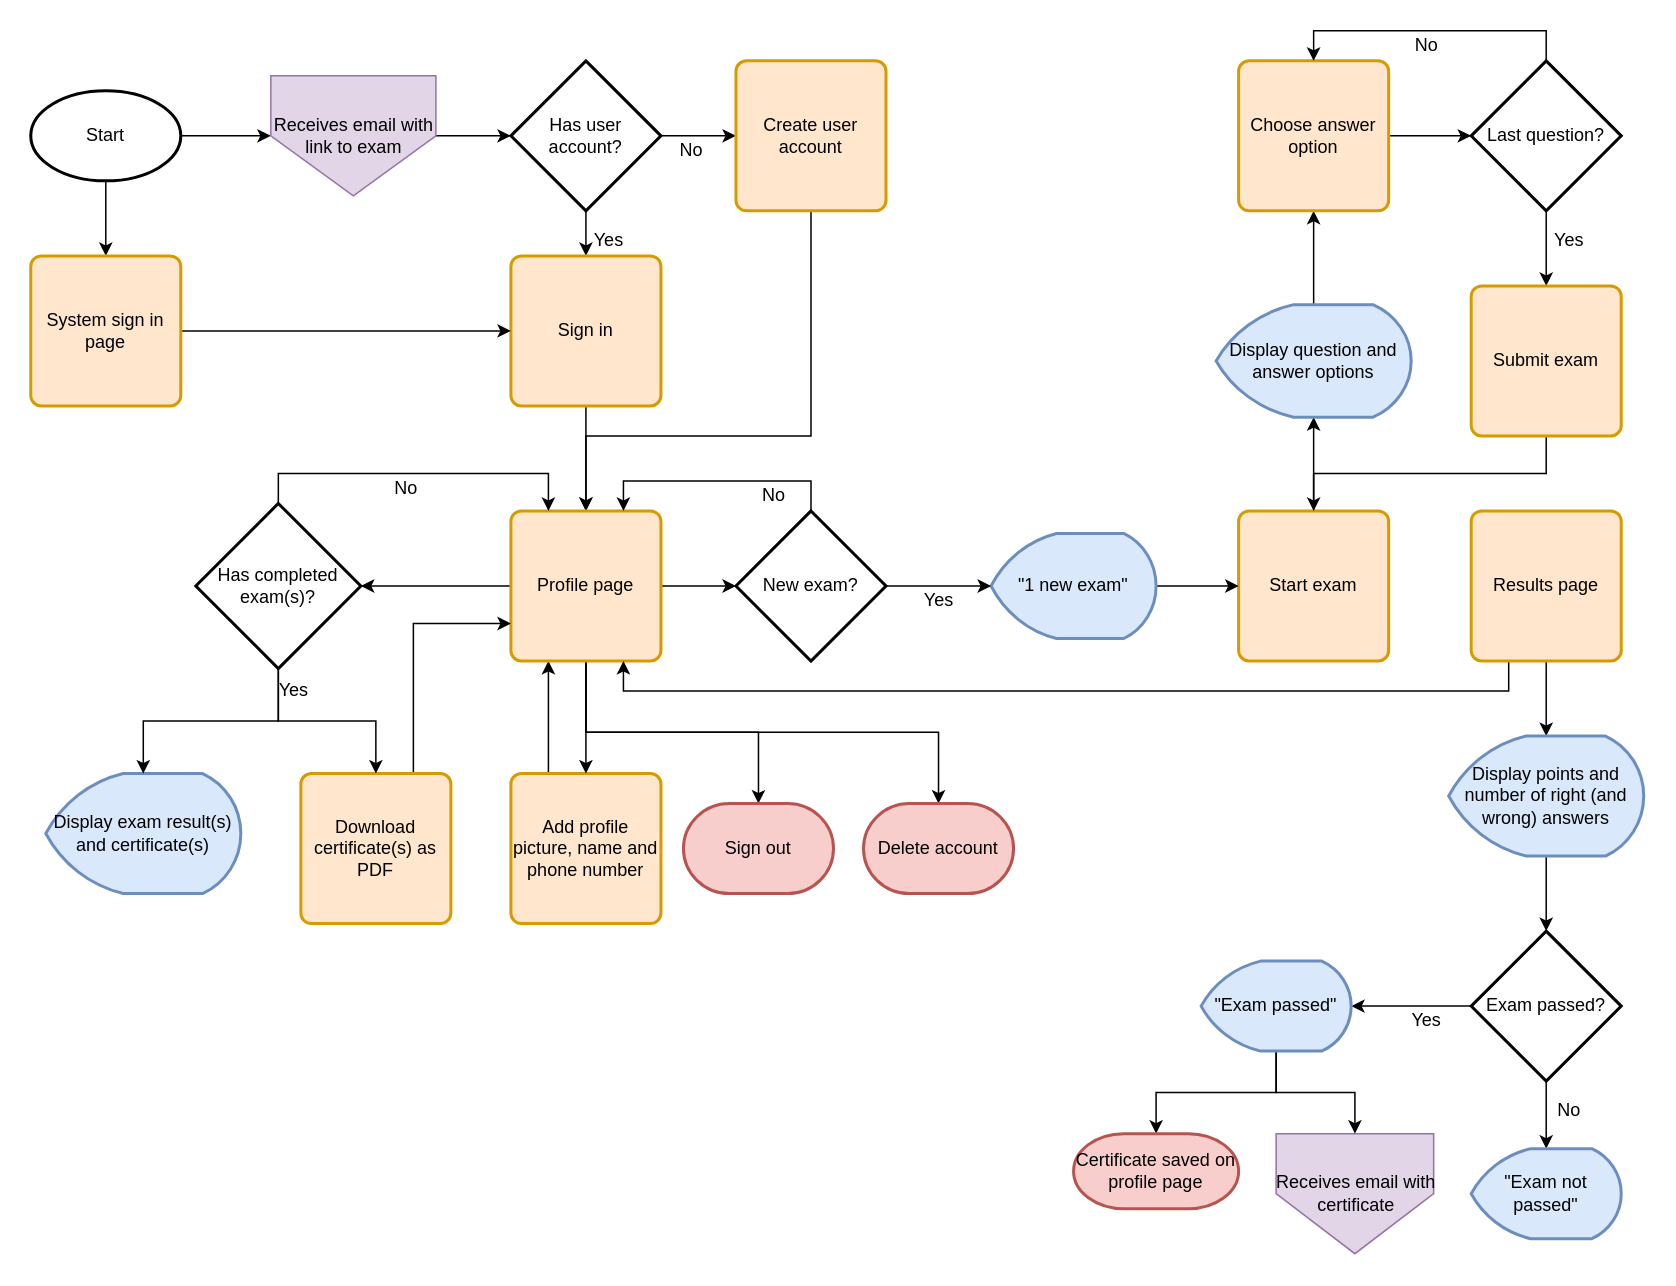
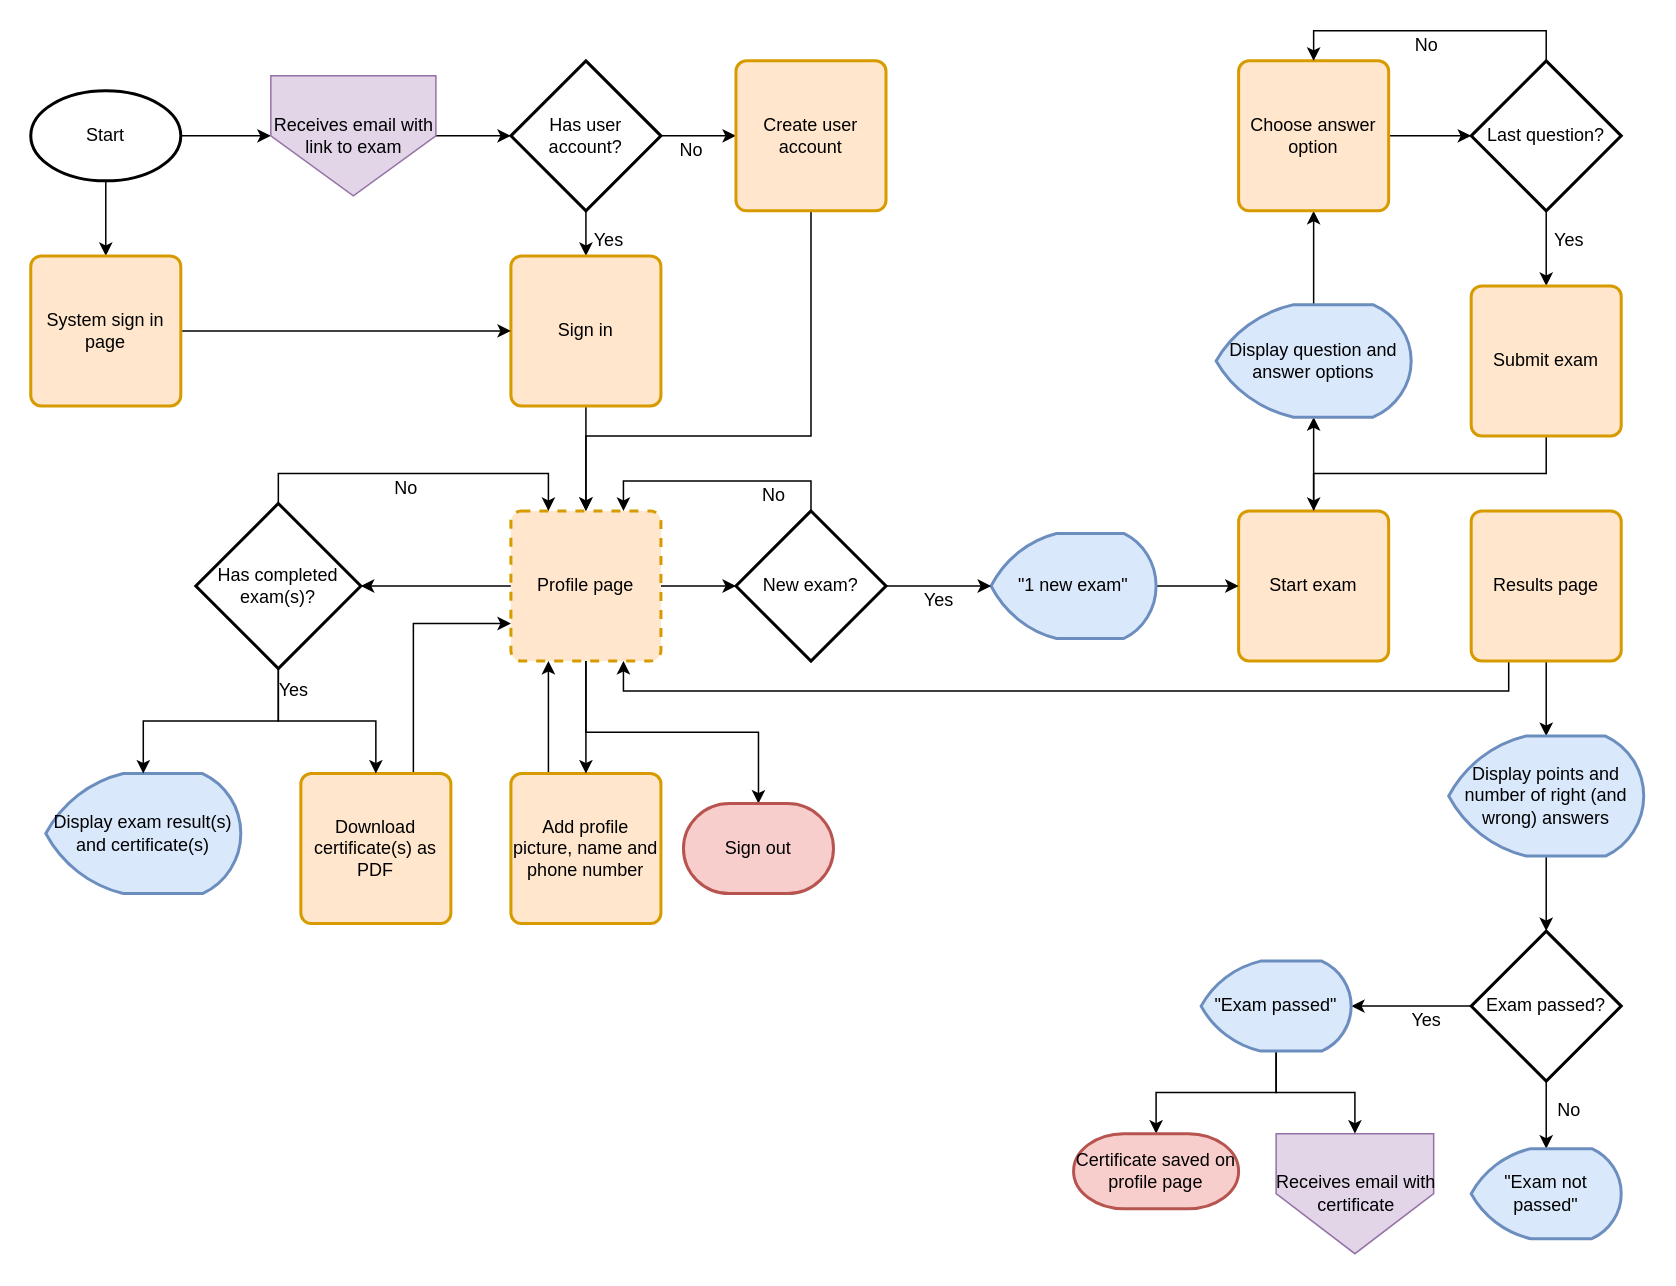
(586, 586) -> (586, 586)
(880, 732) -> none
(938, 848) -> none
